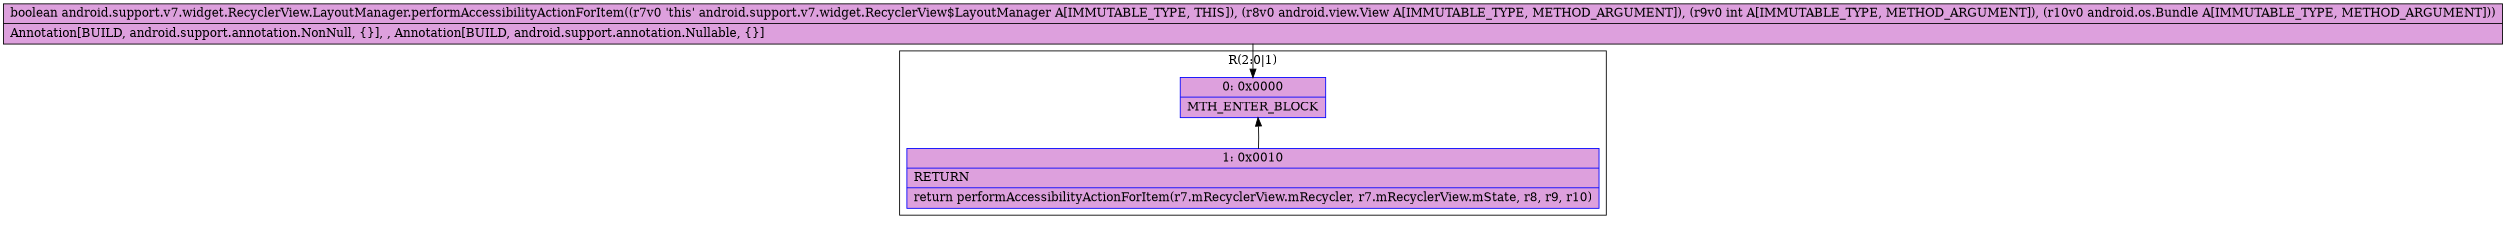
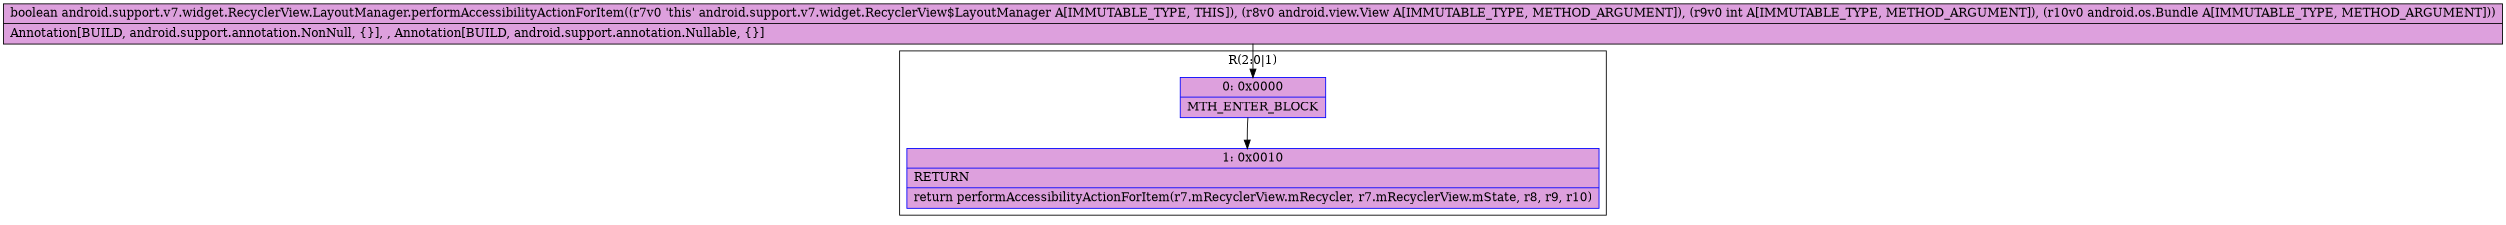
(1259, 137) -> (1247, 129)
